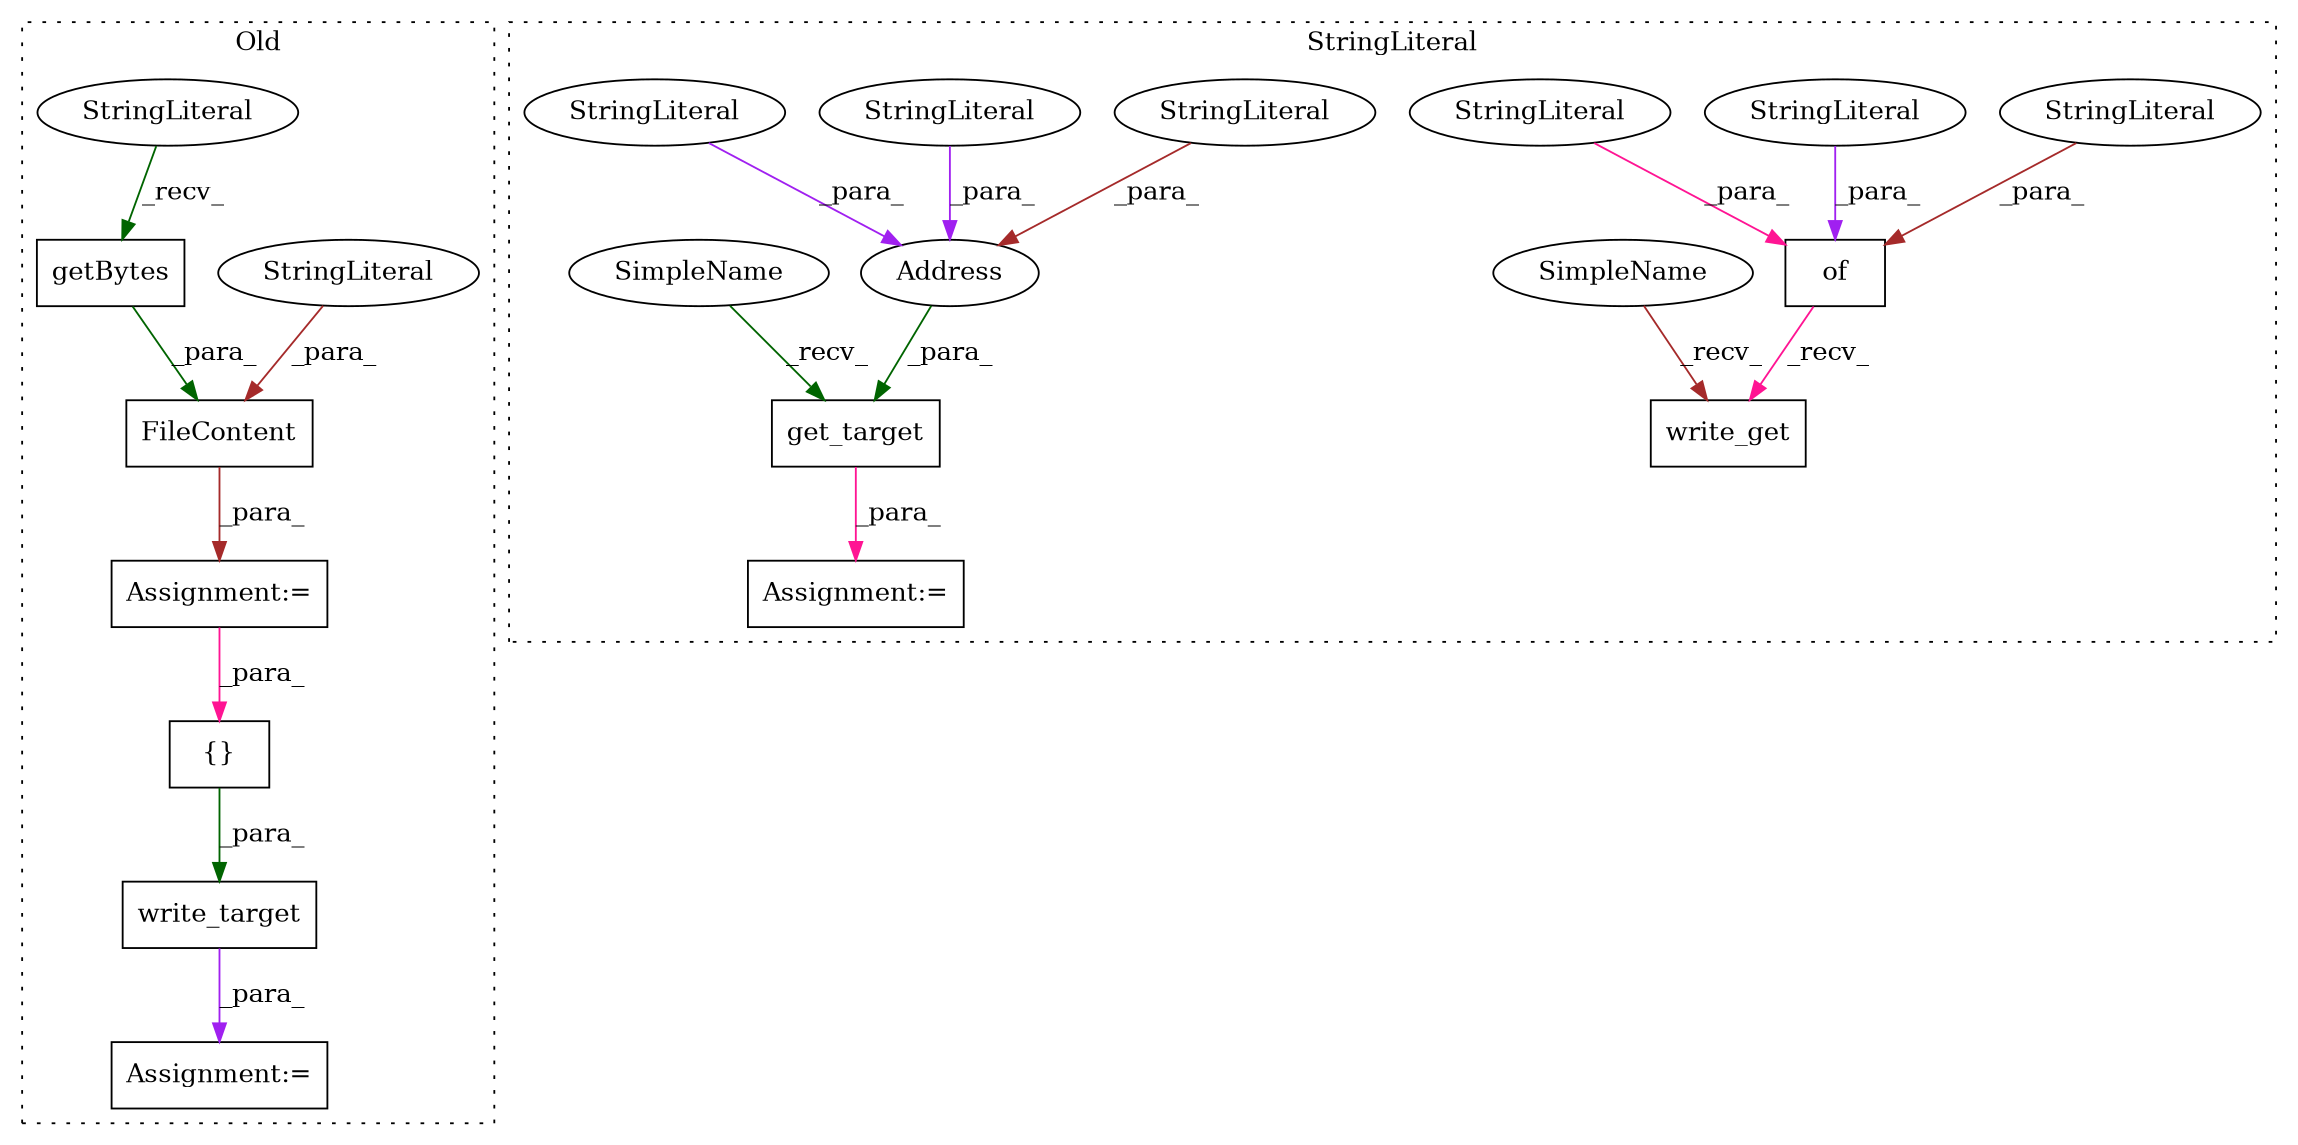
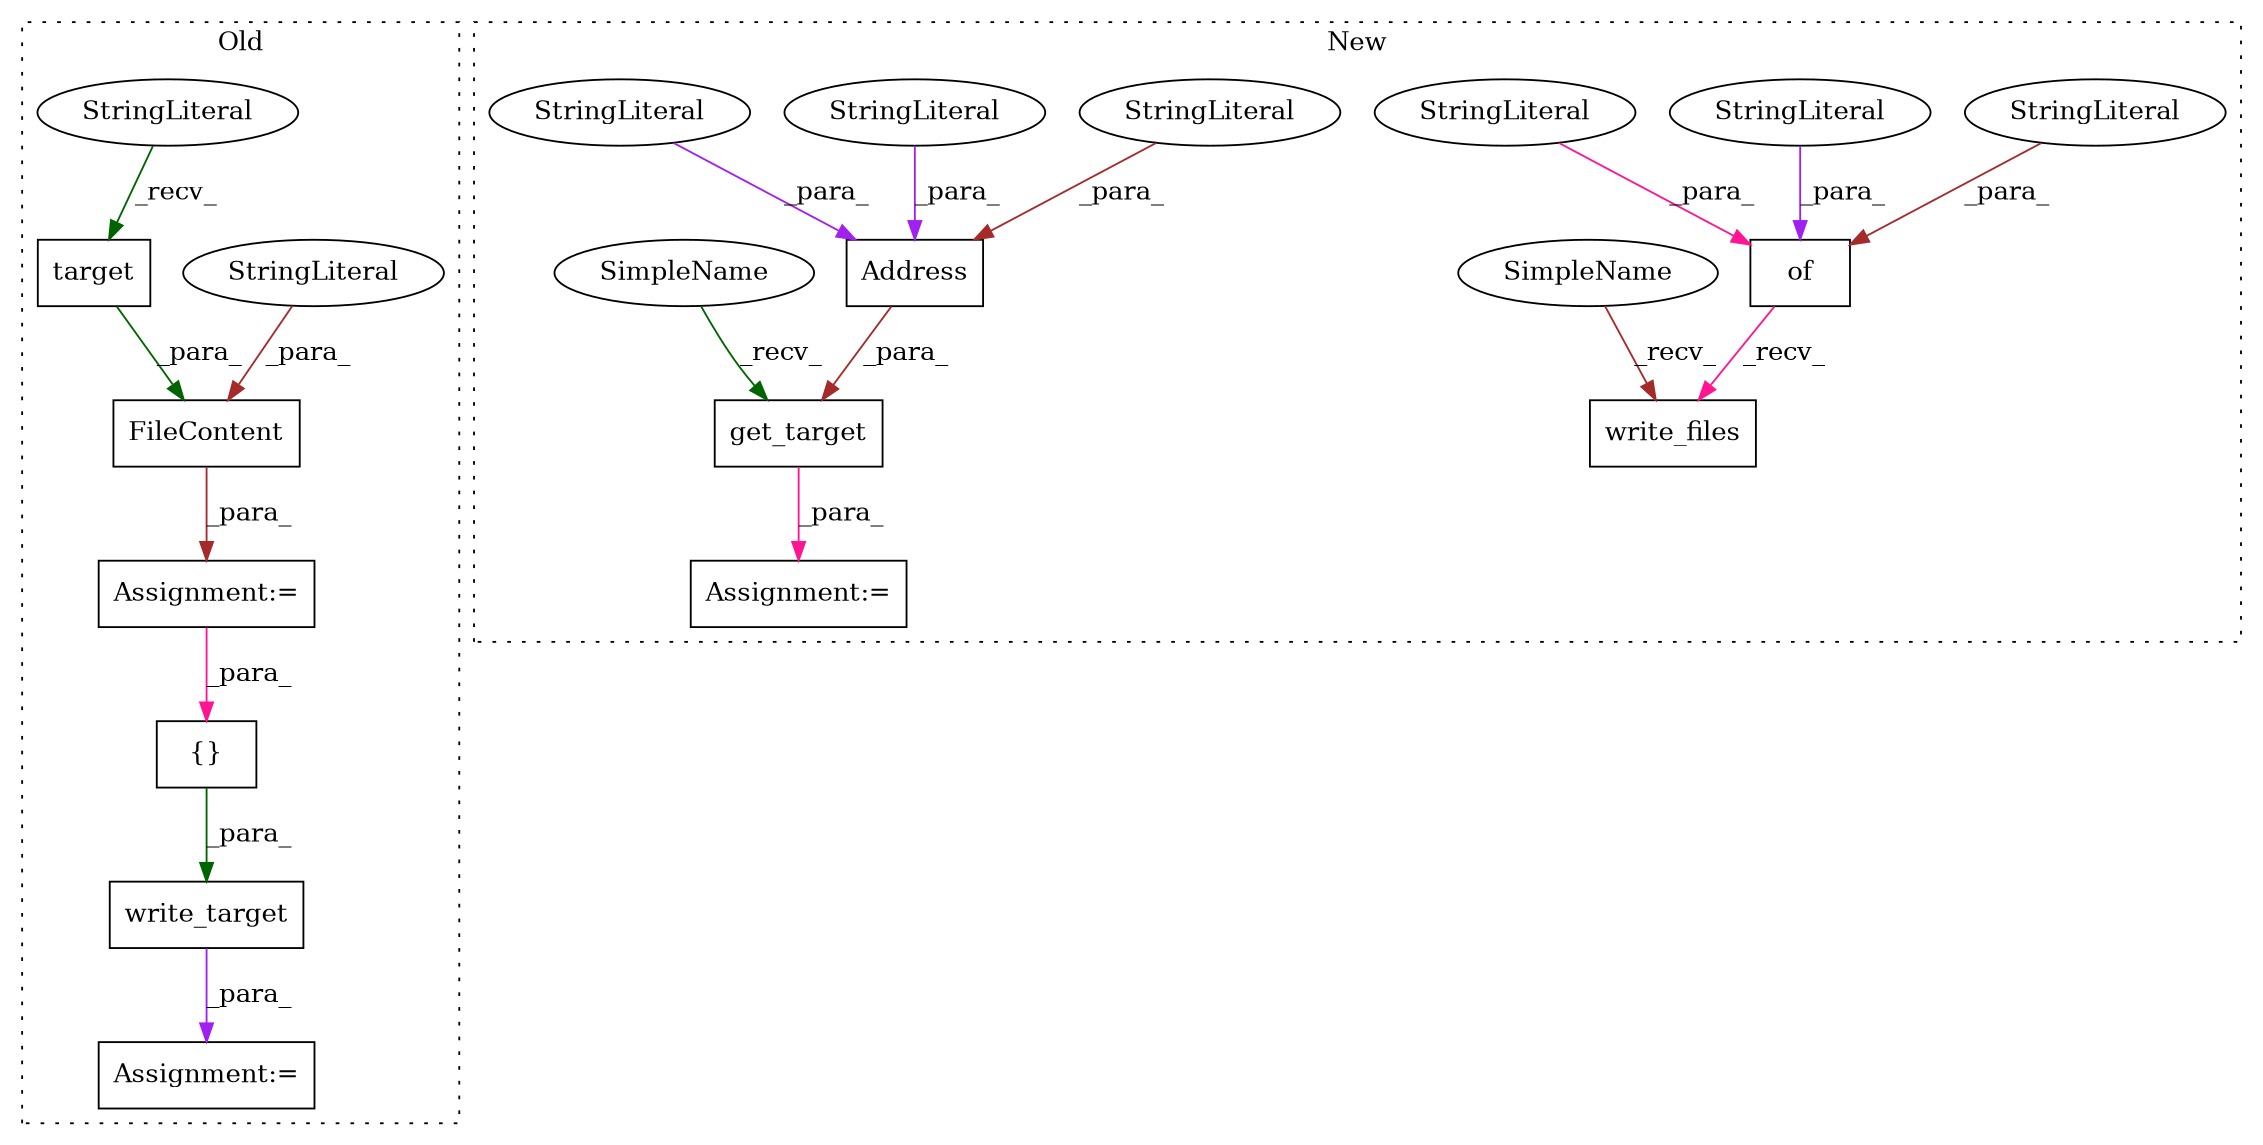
(1393, 43) -> (1358, 43)
(111, 273) -> (94, 273)
(950, 273) -> (915, 273)
(908, 345) -> (862, 346)
(1728, 433) -> (1673, 433)
